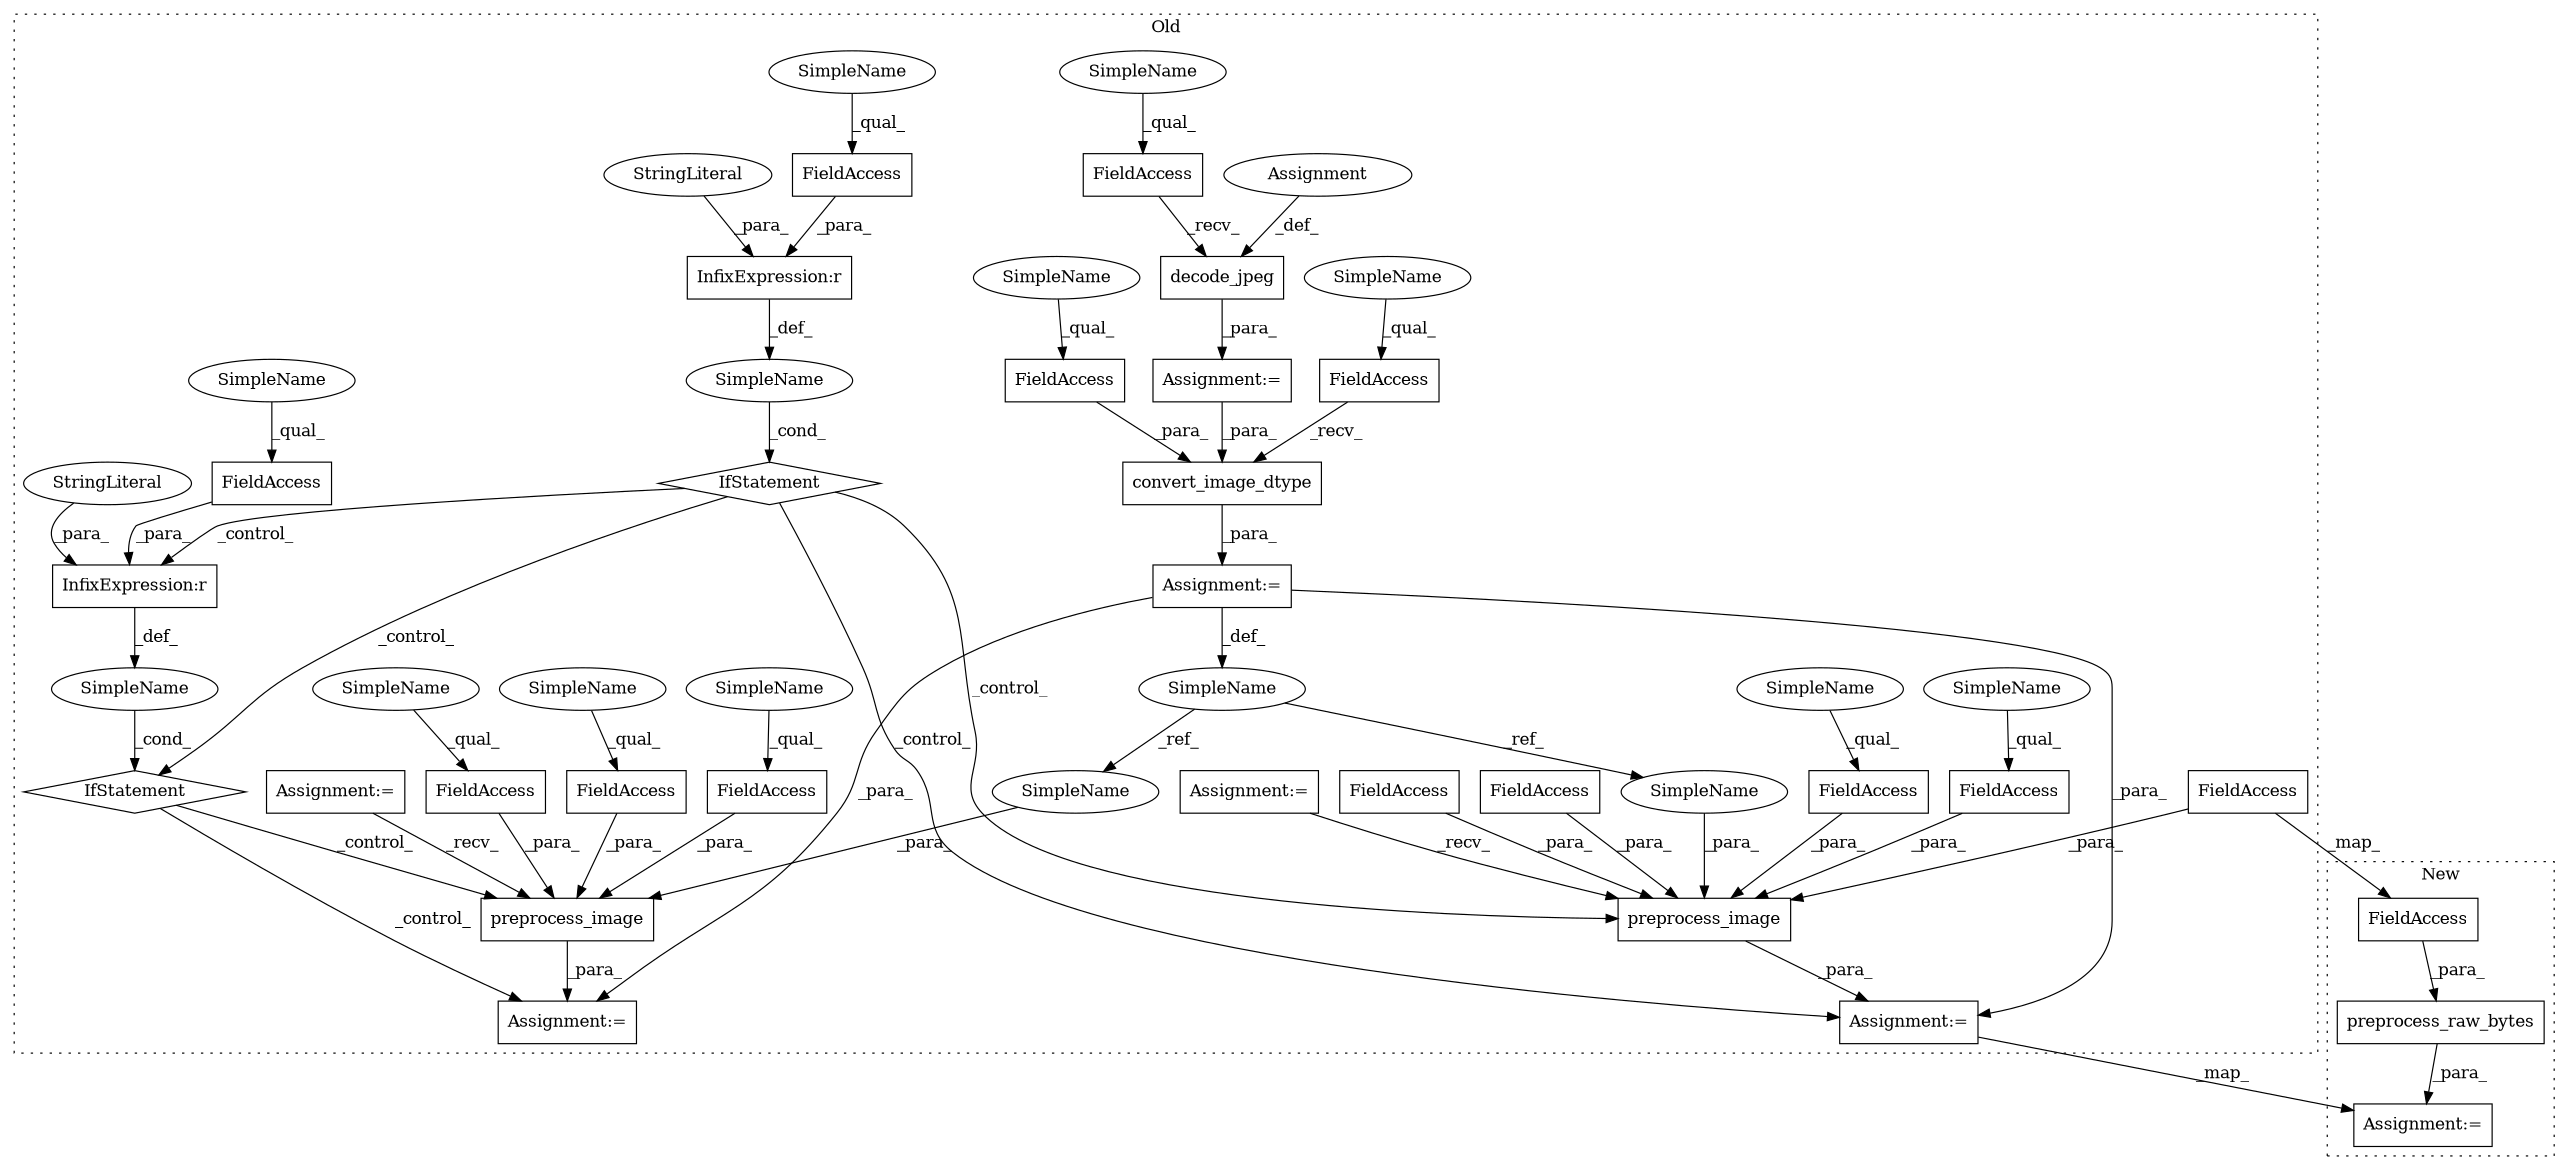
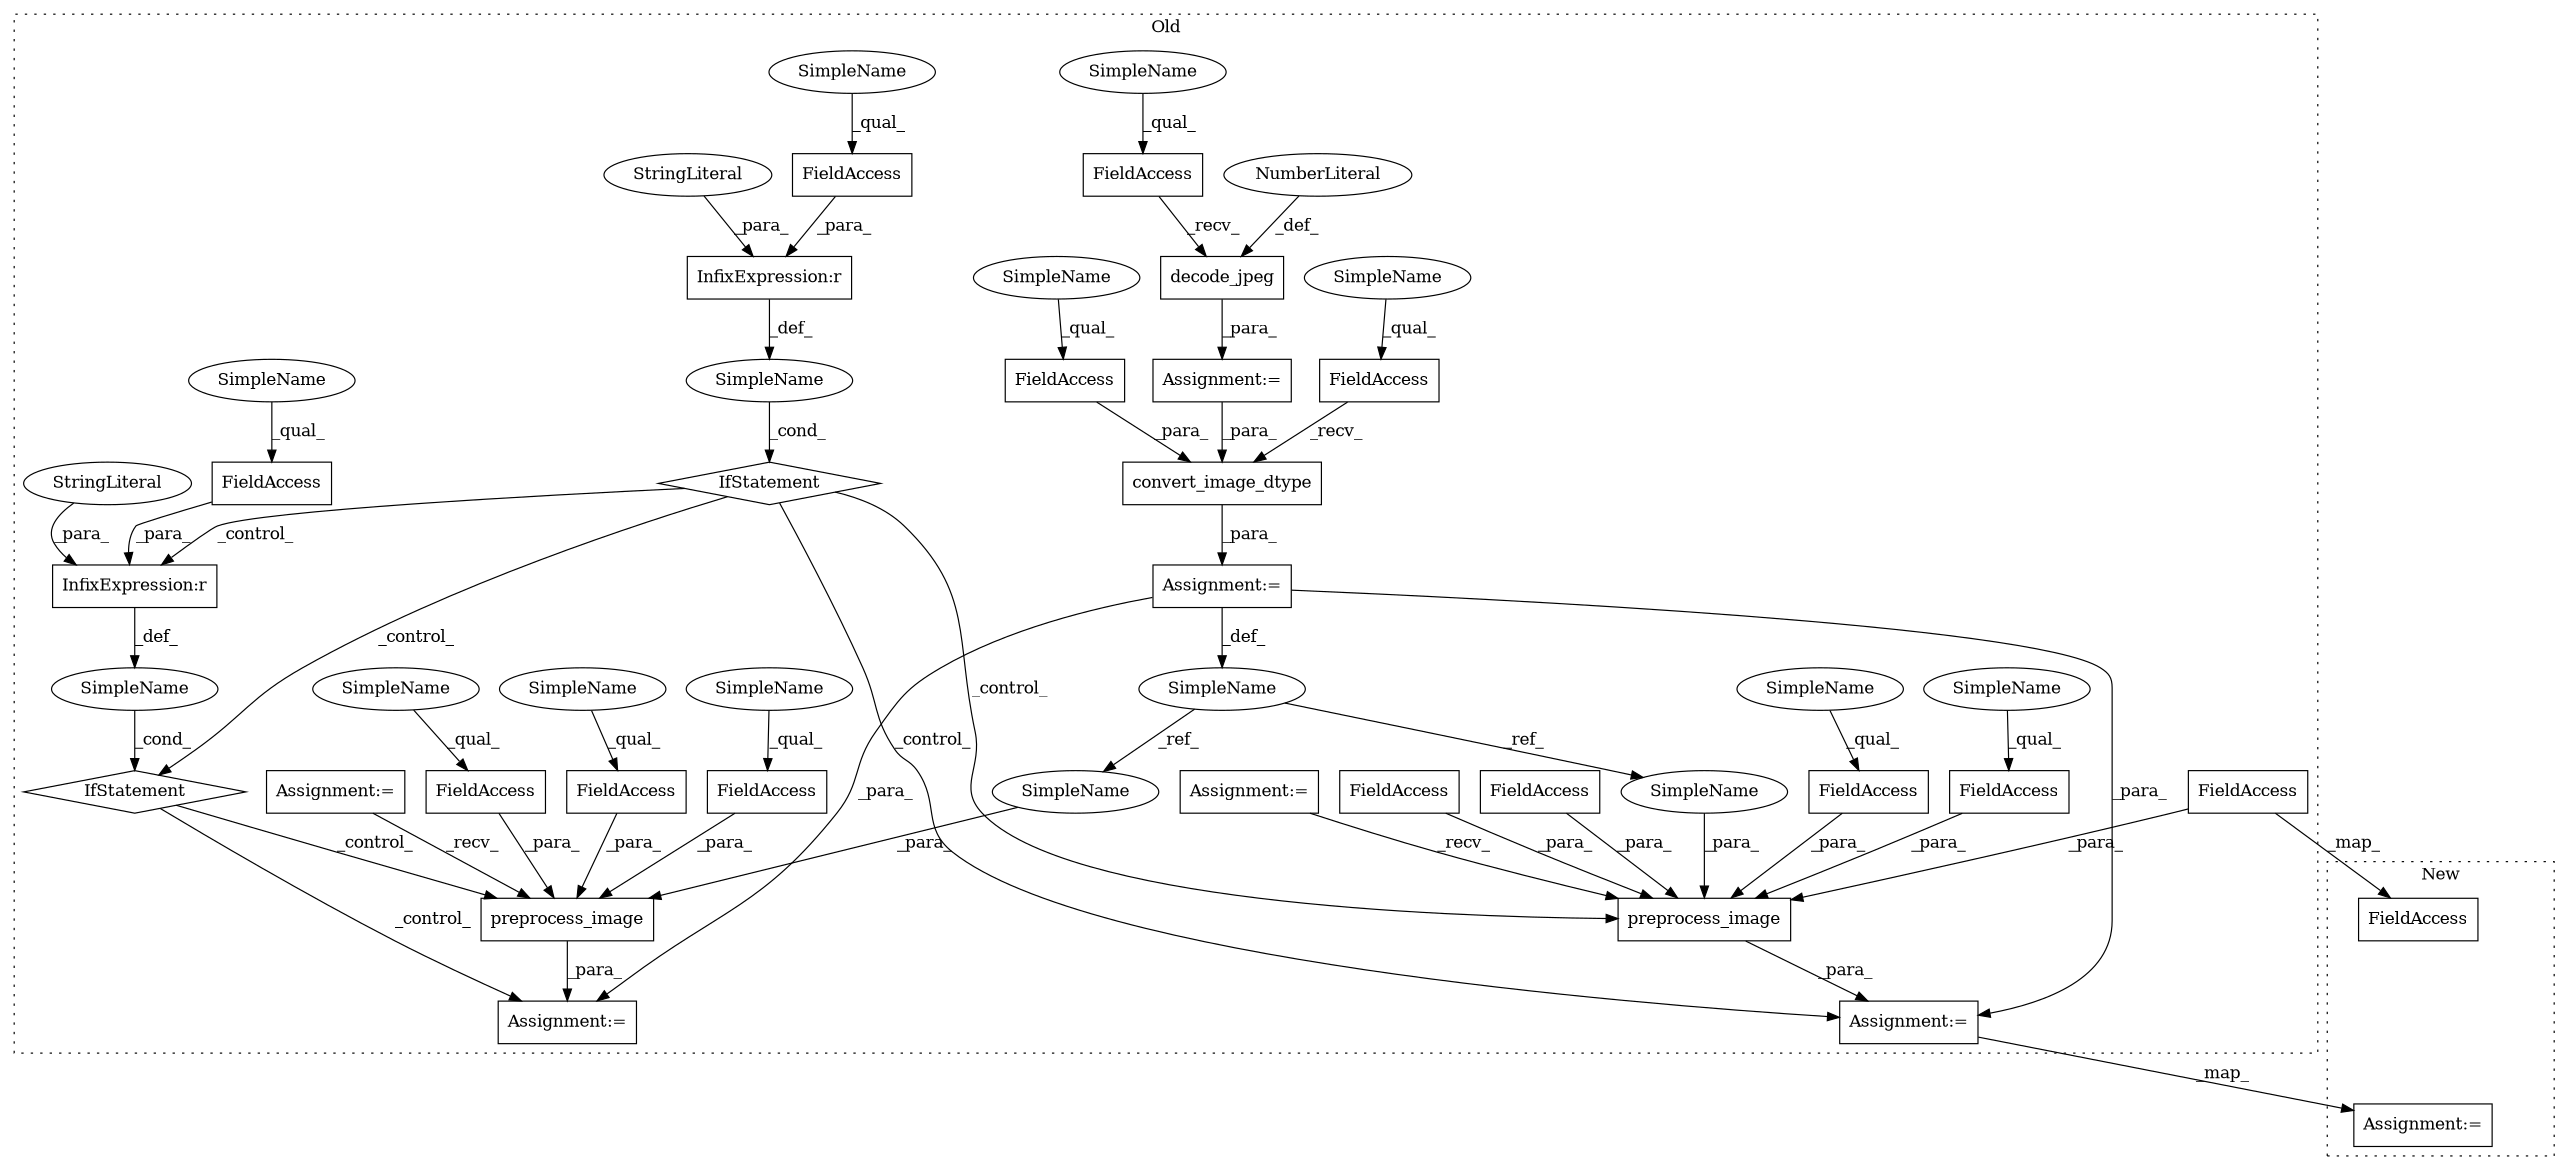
(1318, 175) -> (1318, 175)
(2441, 1022) -> none
